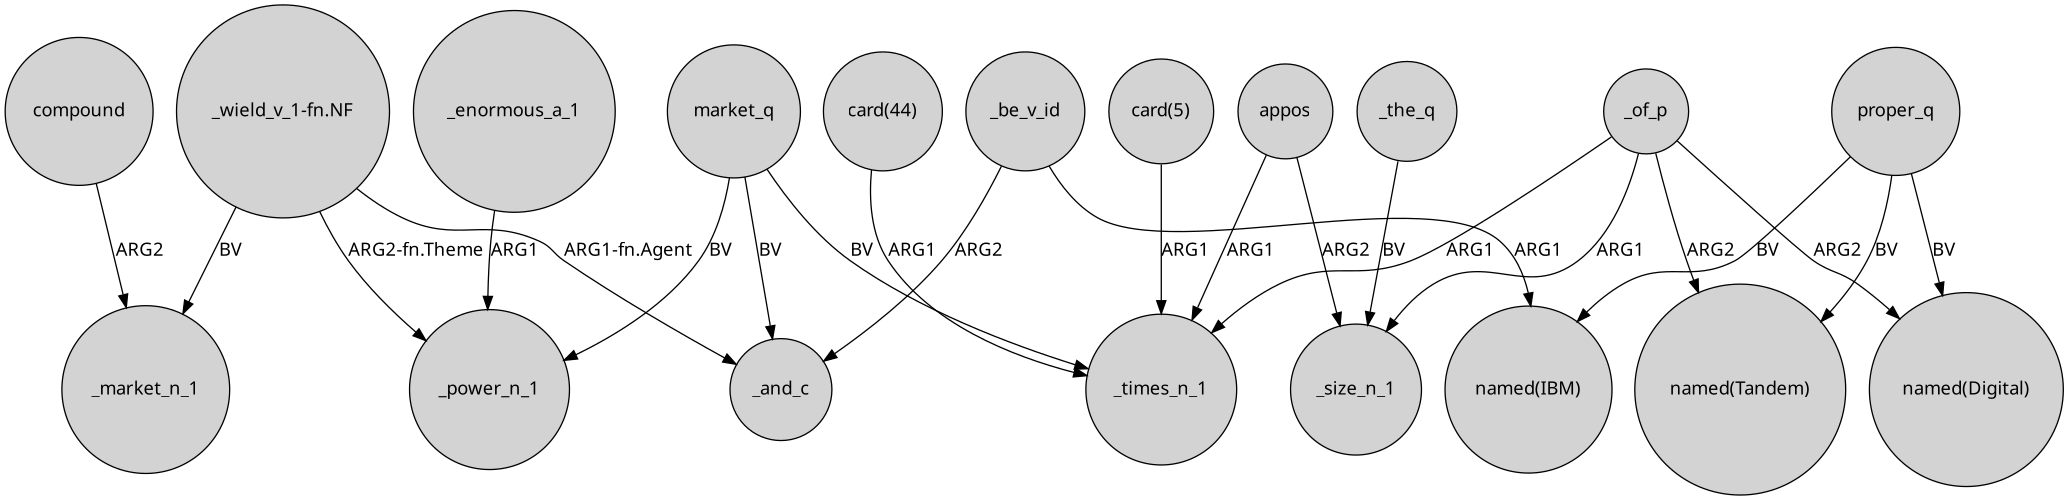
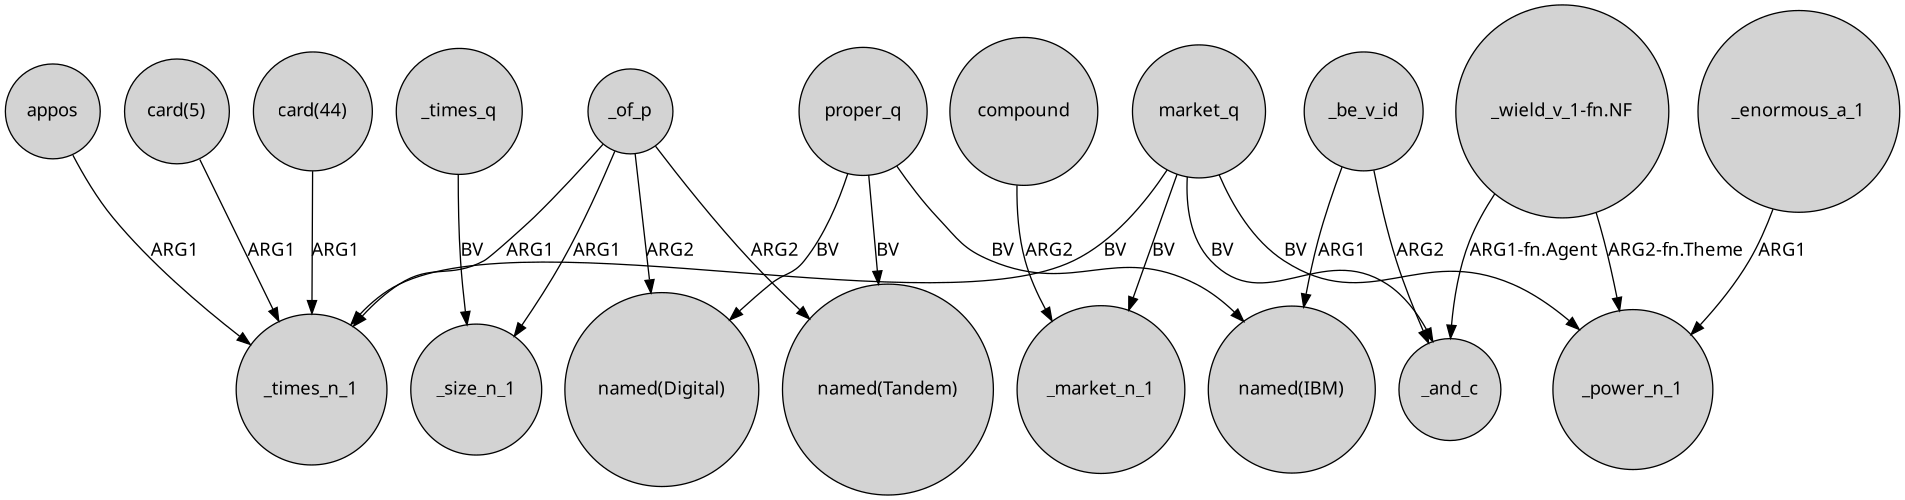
(1407, 111) -> (459, 111)
(1317, 235) -> none
(212, 254) -> (1155, 236)
